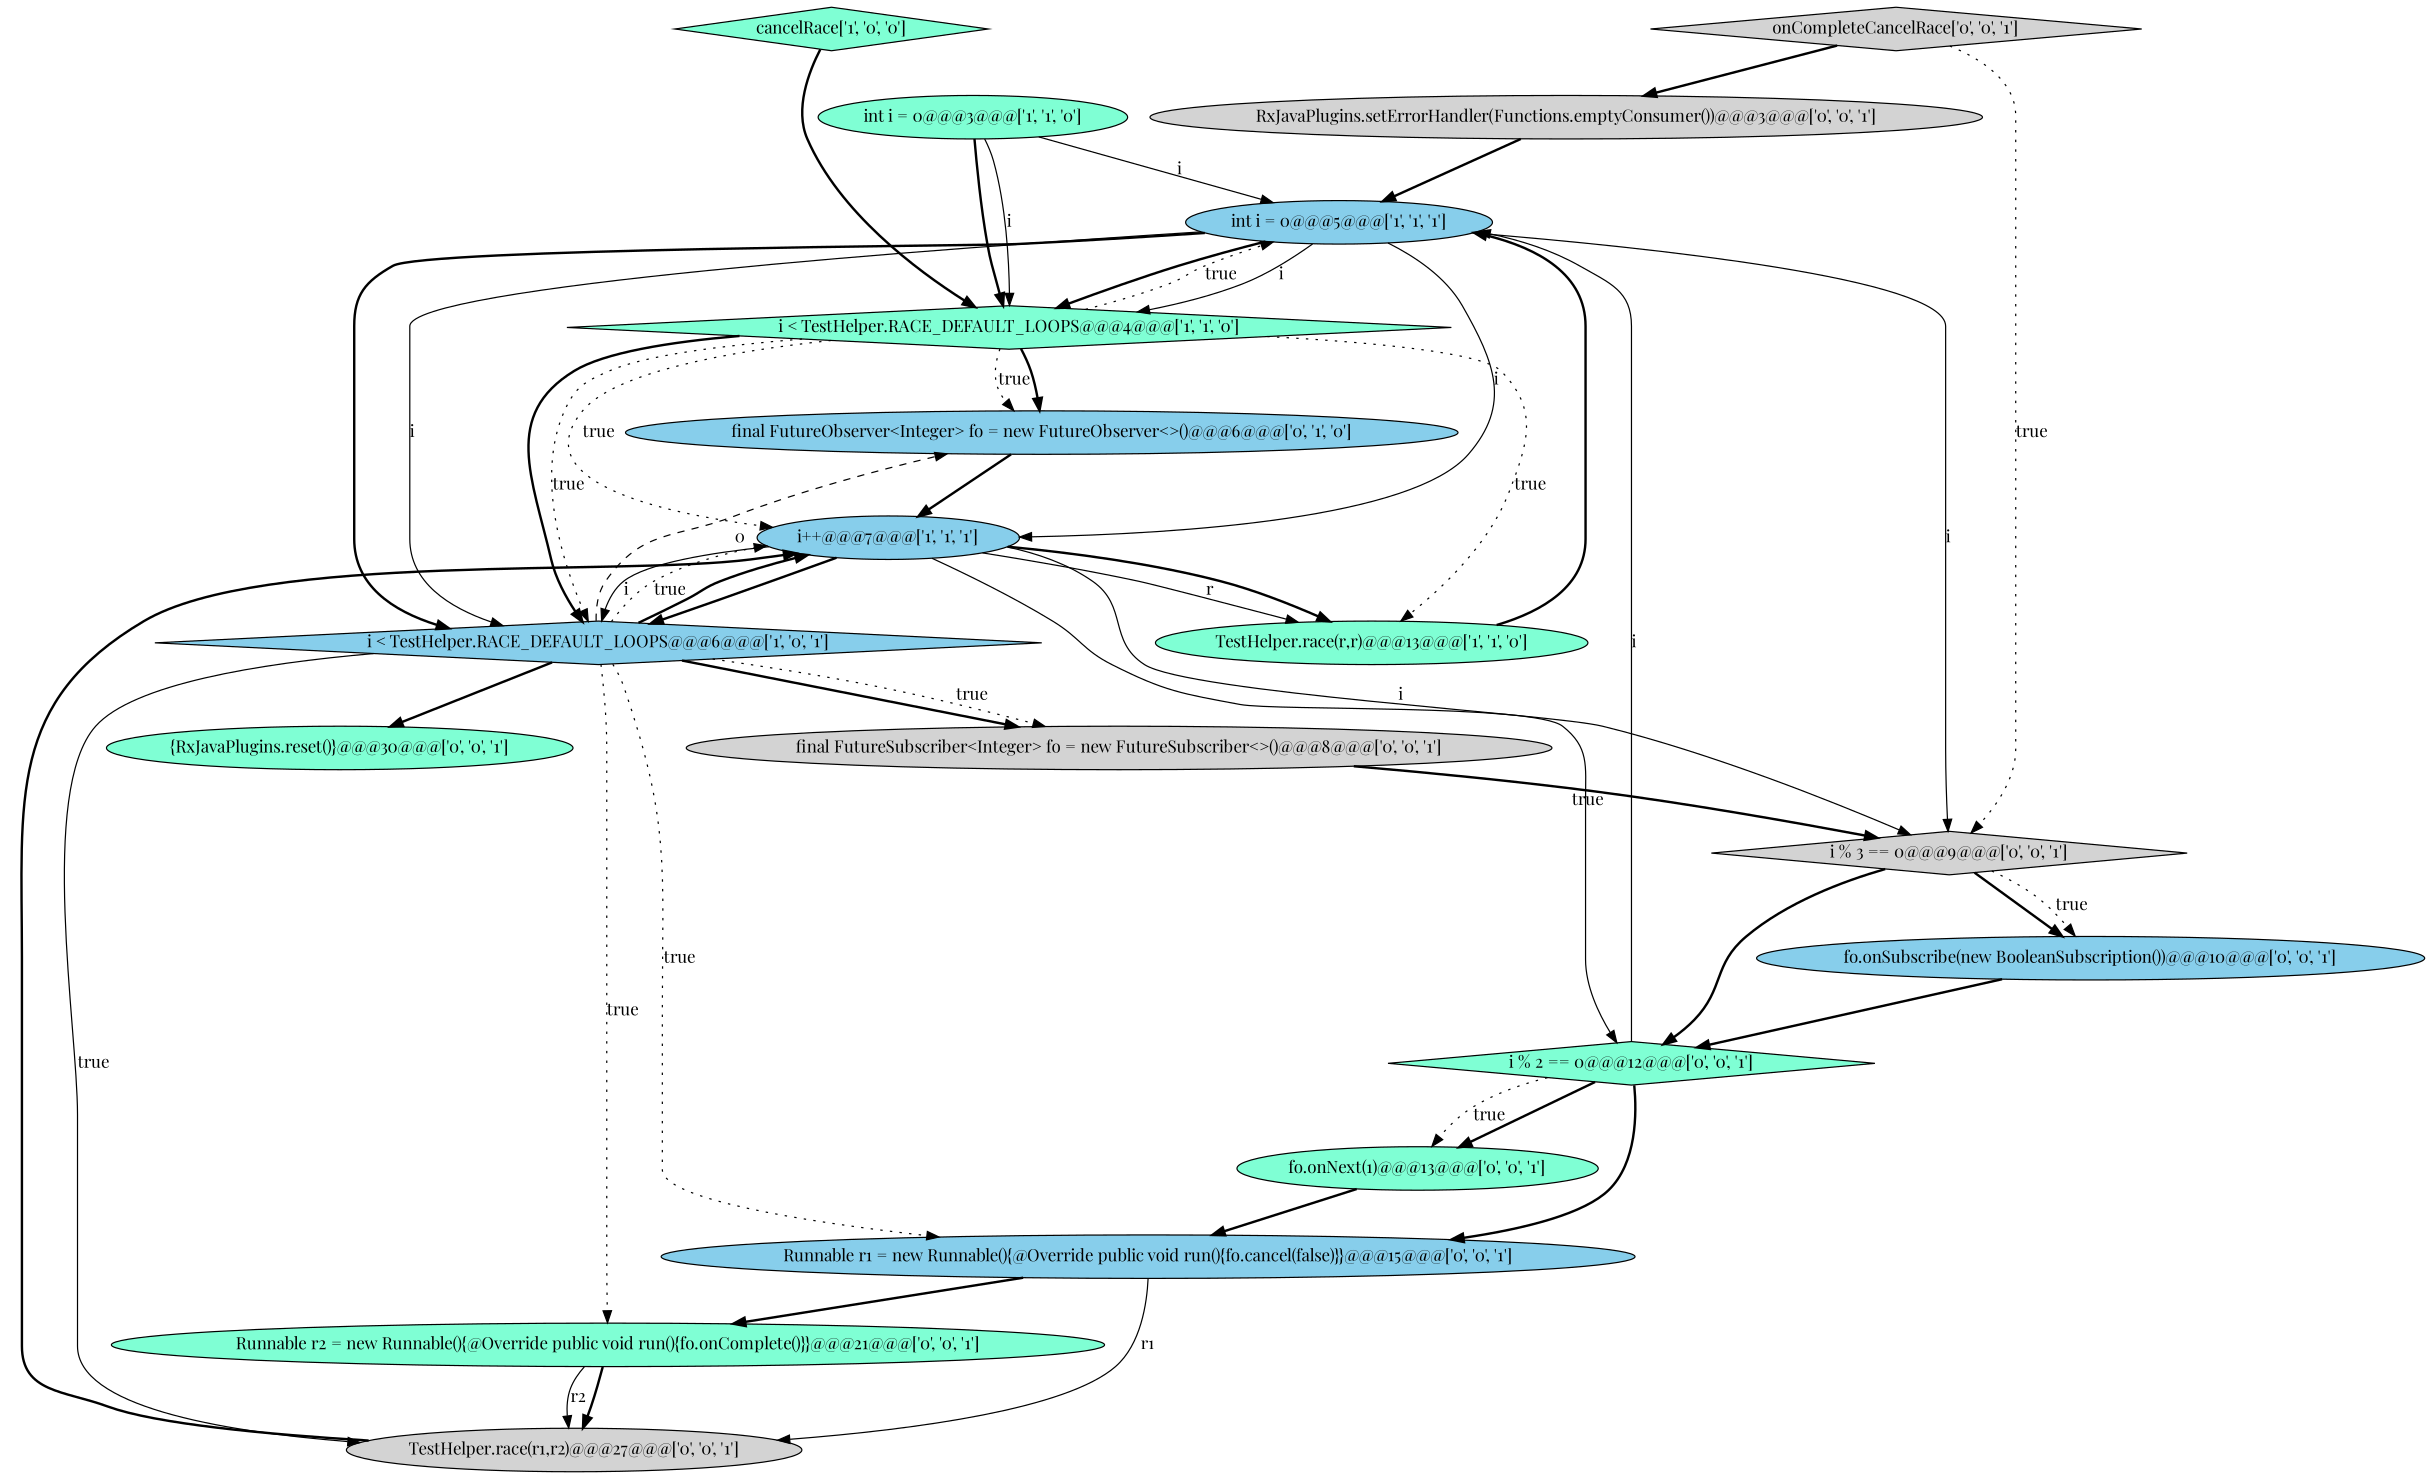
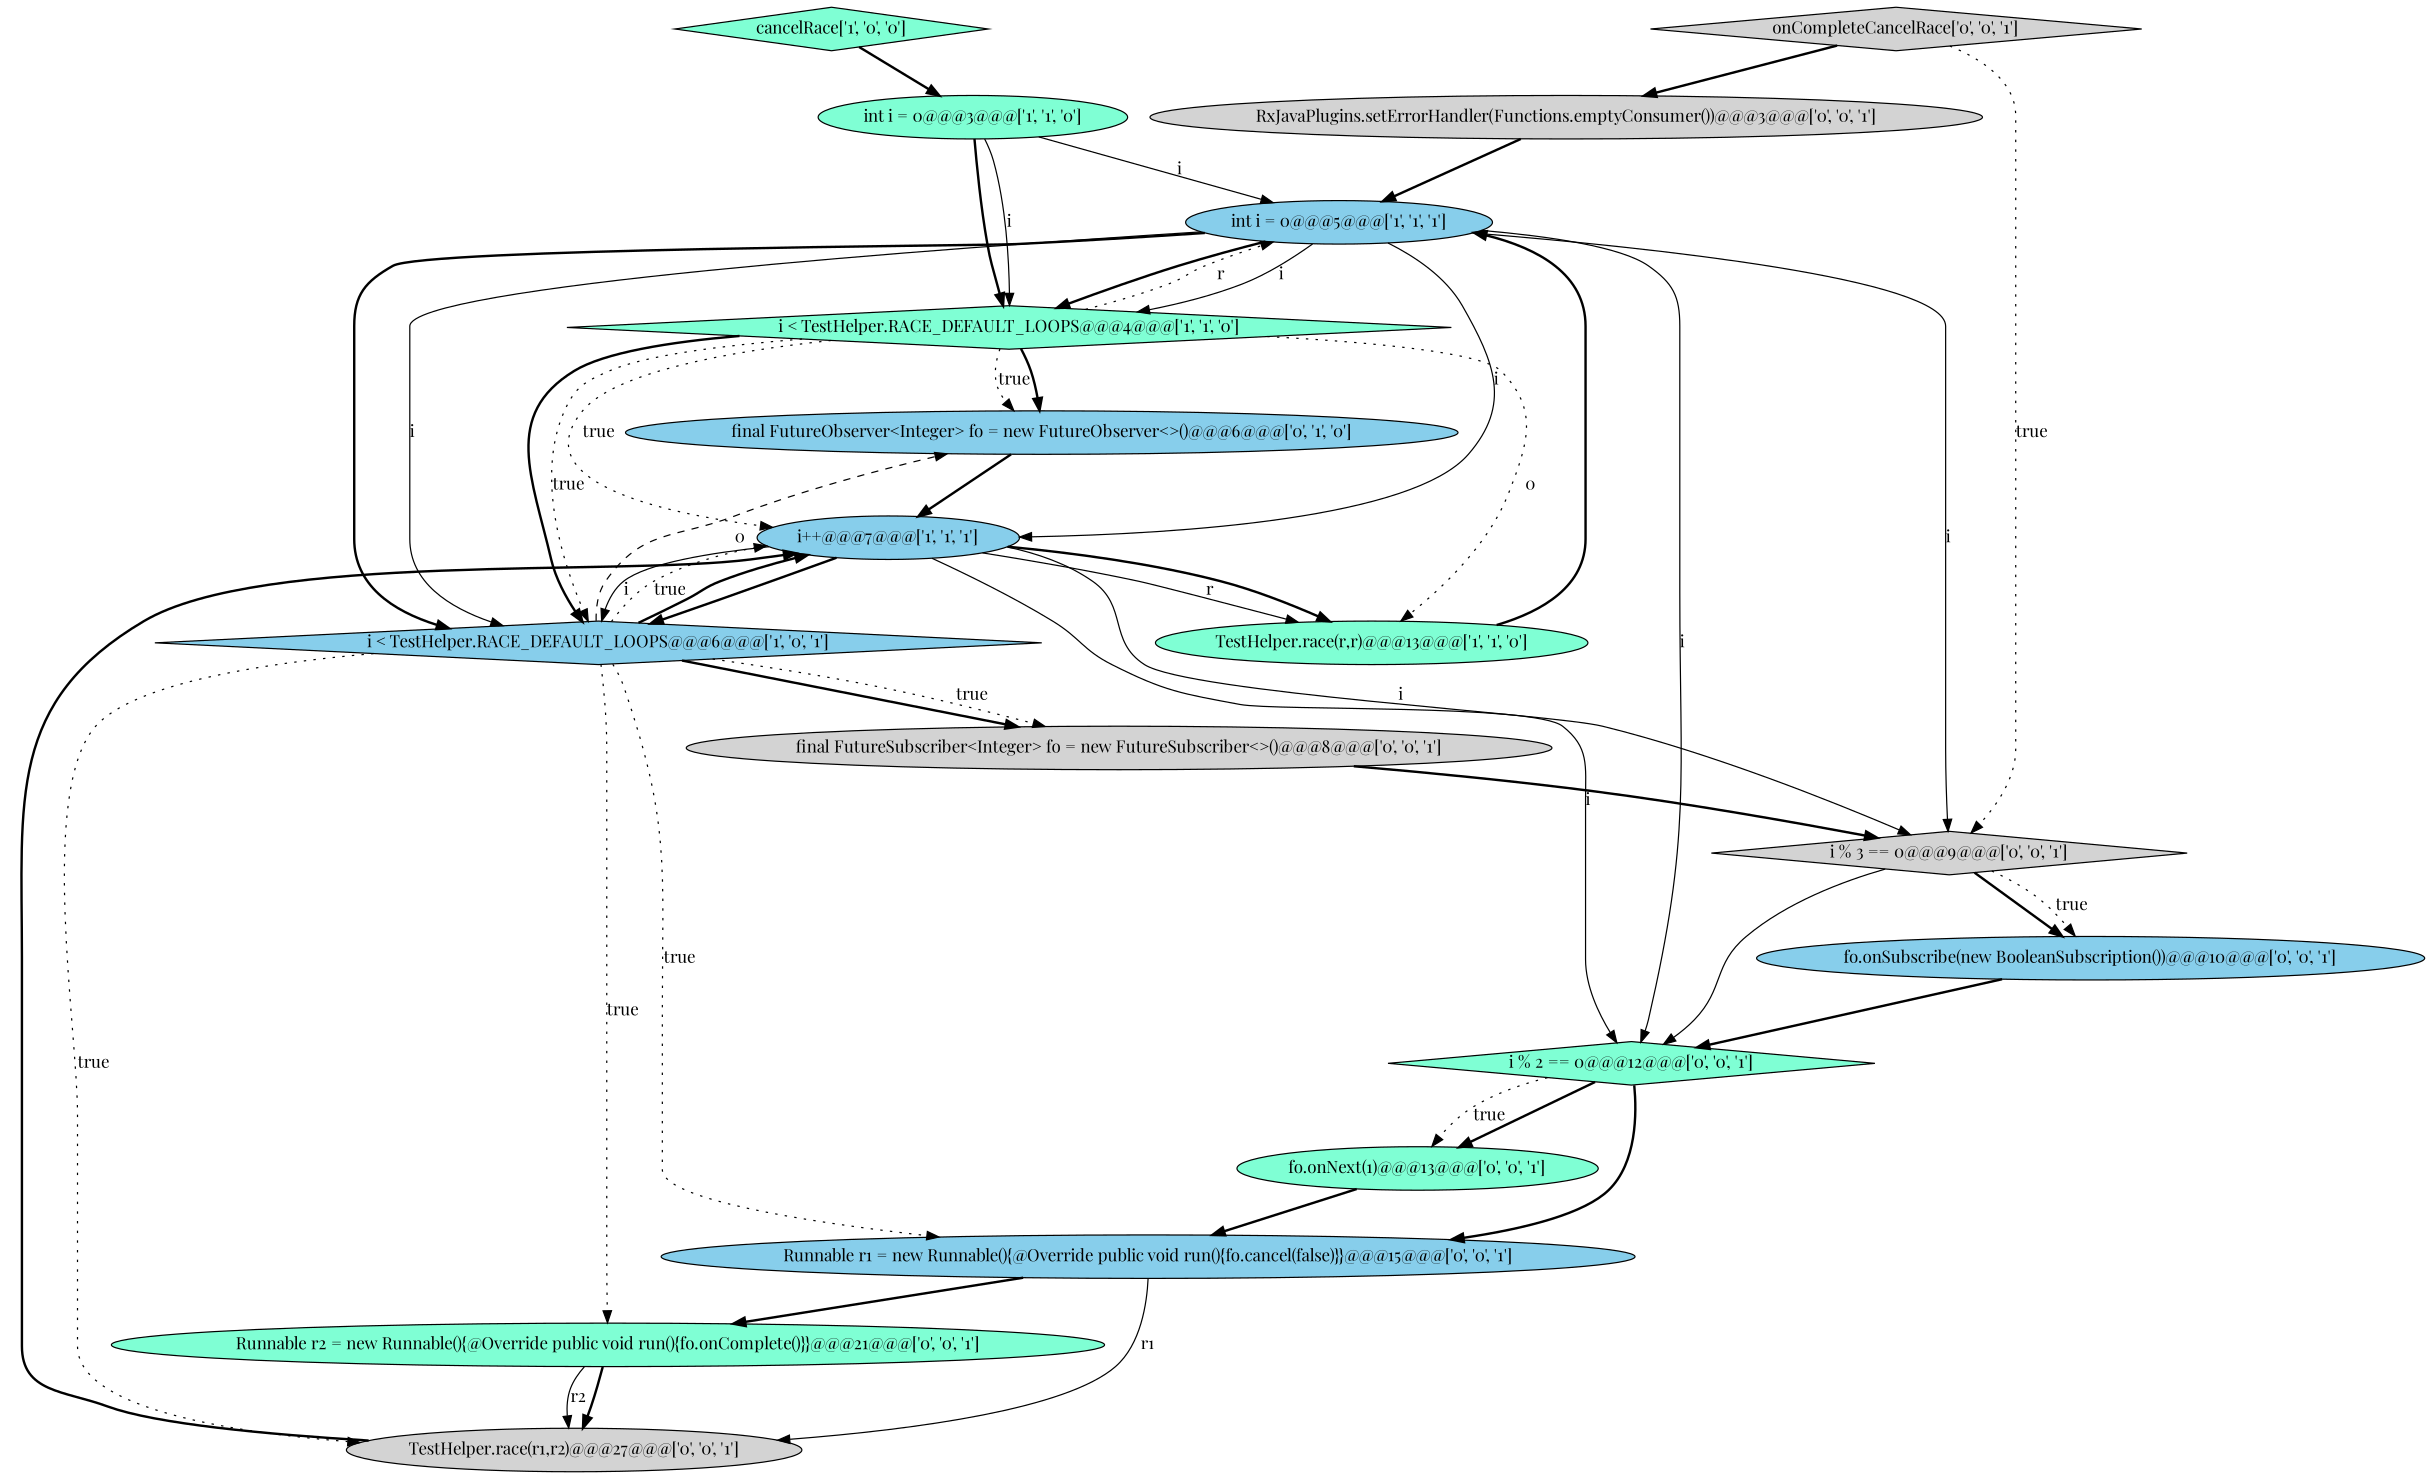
(843, 196) -> (894, 68)
(1221, 275) -> (1221, 275)
(1531, 485) -> (1531, 485)
(1631, 594) -> (1680, 558)
(340, 748) -> none
(1588, 801) -> (1588, 801)
(1758, 928) -> (1758, 928)
(73, 1038) -> (73, 1038)
